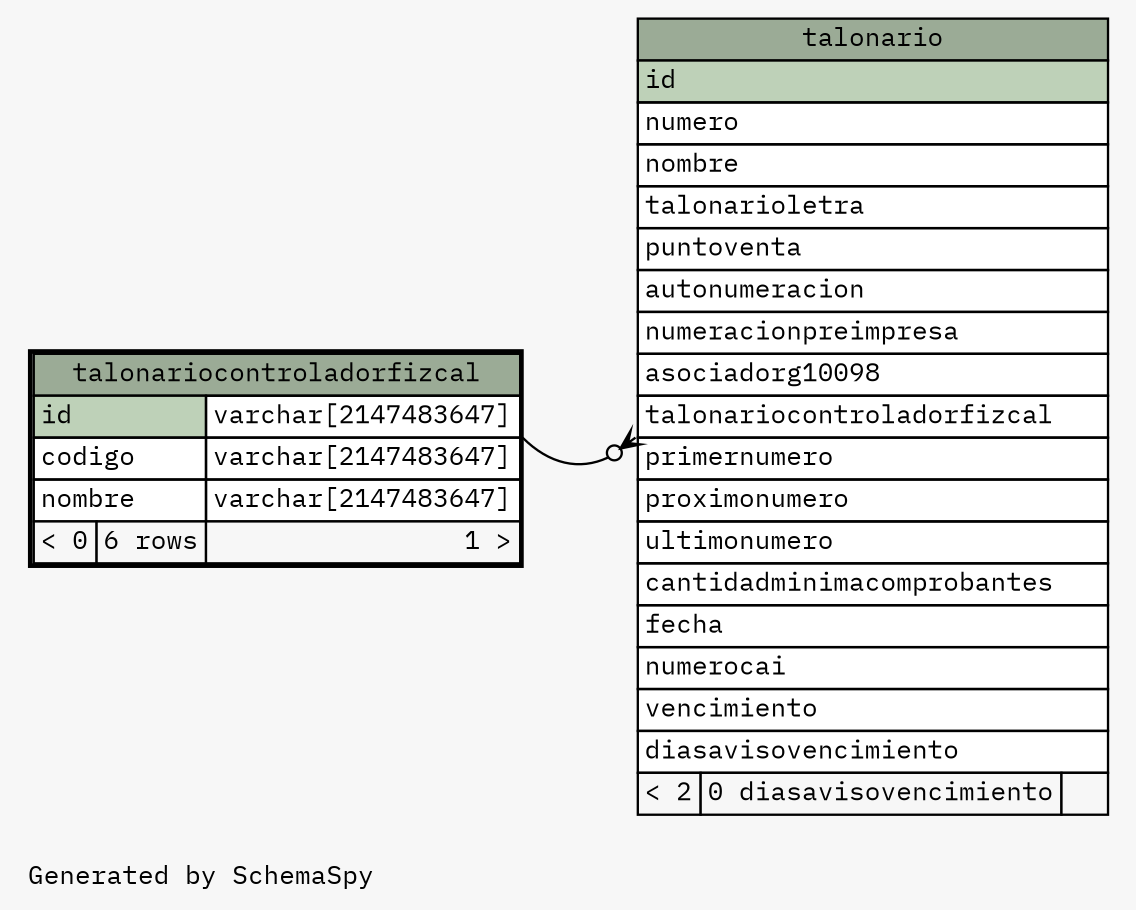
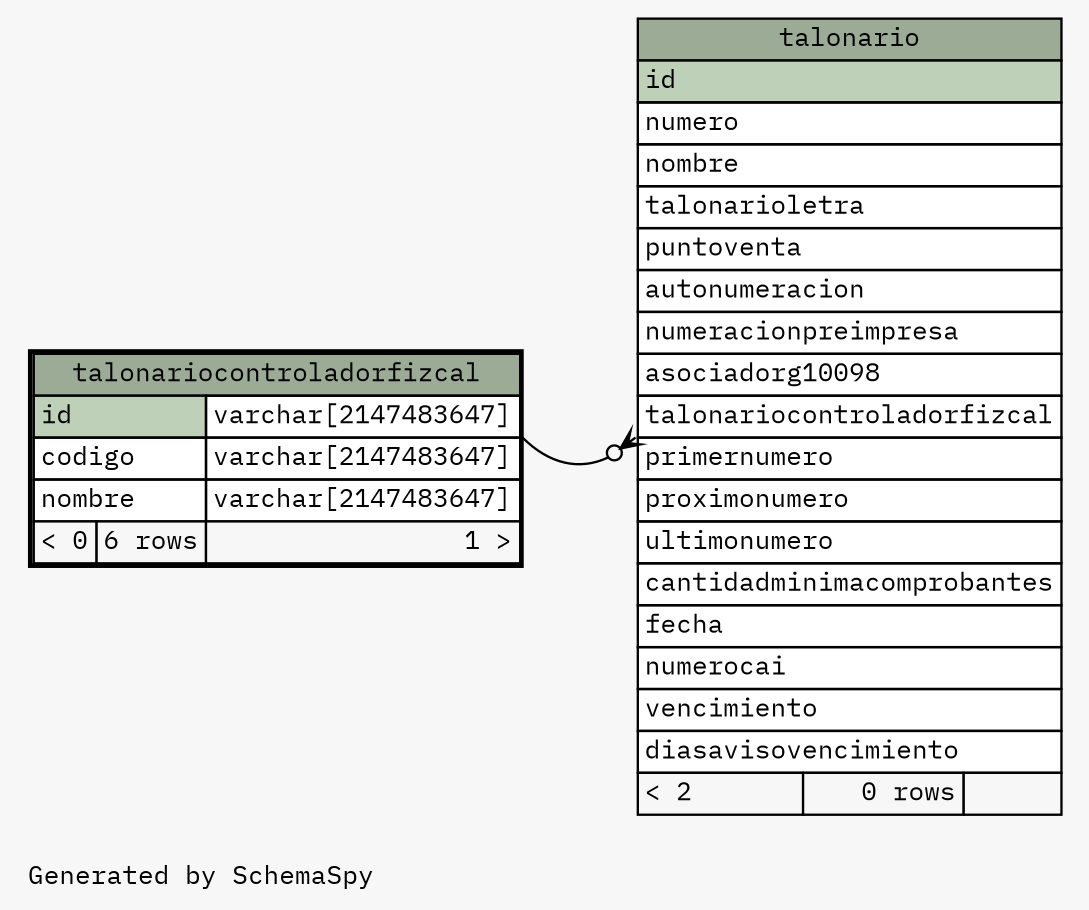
(881, 793) -> (909, 793)
